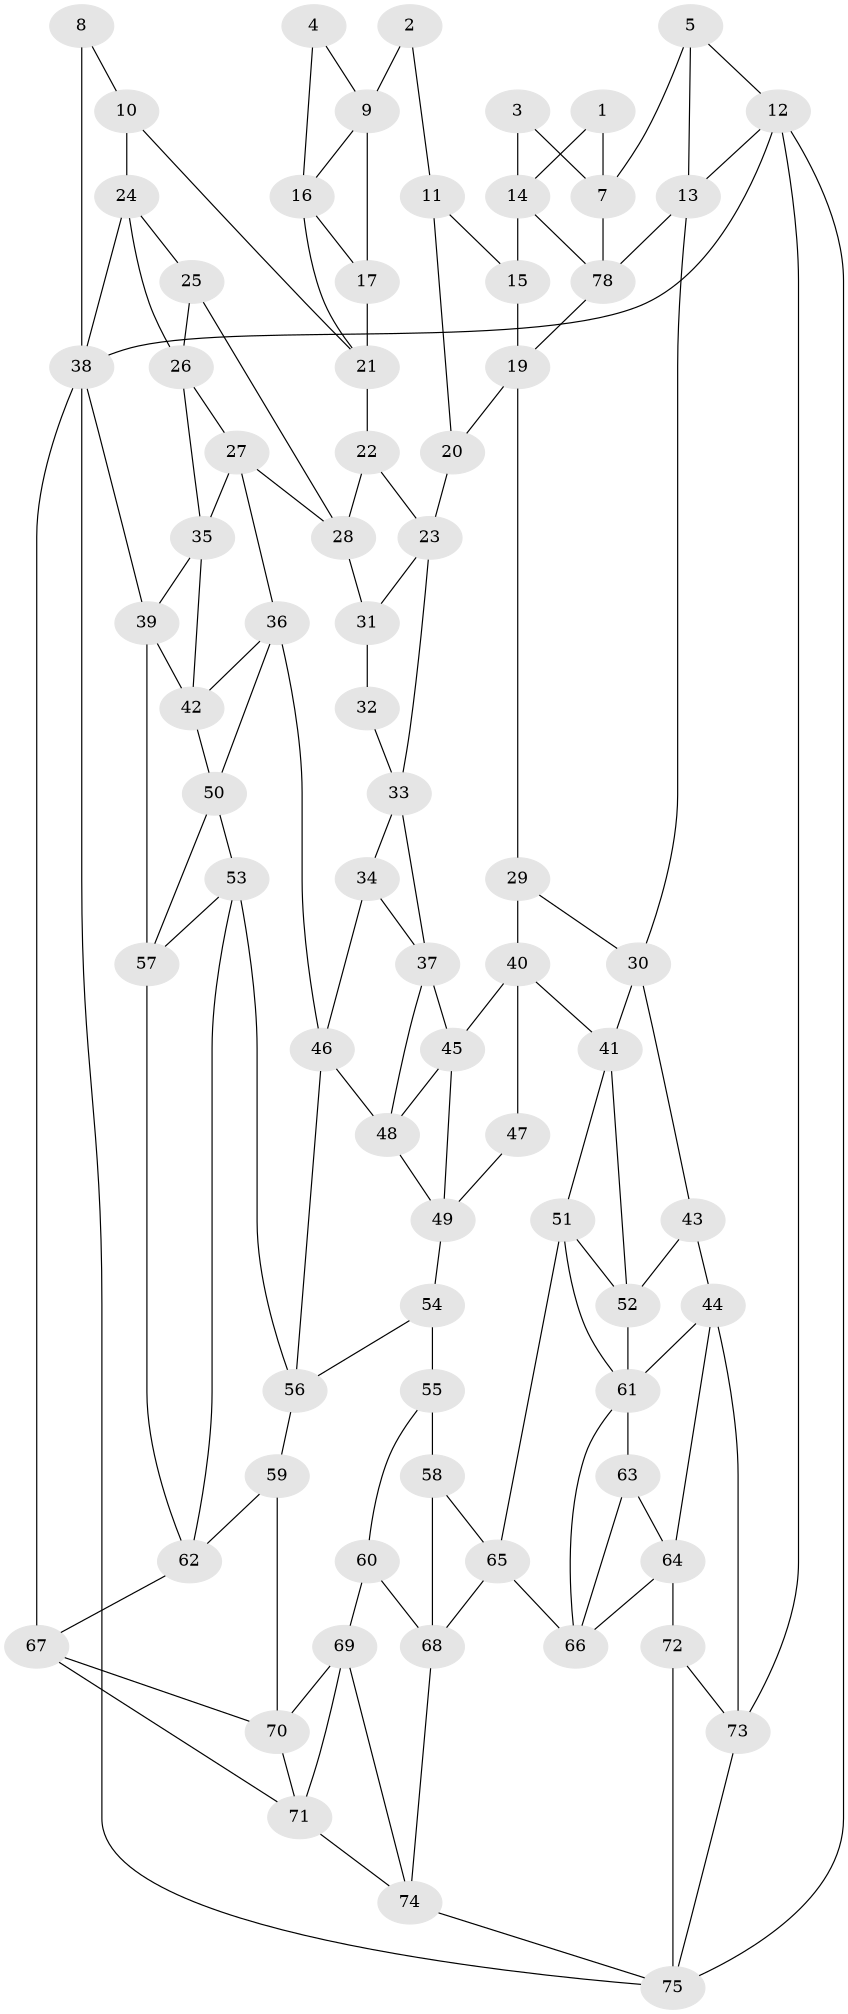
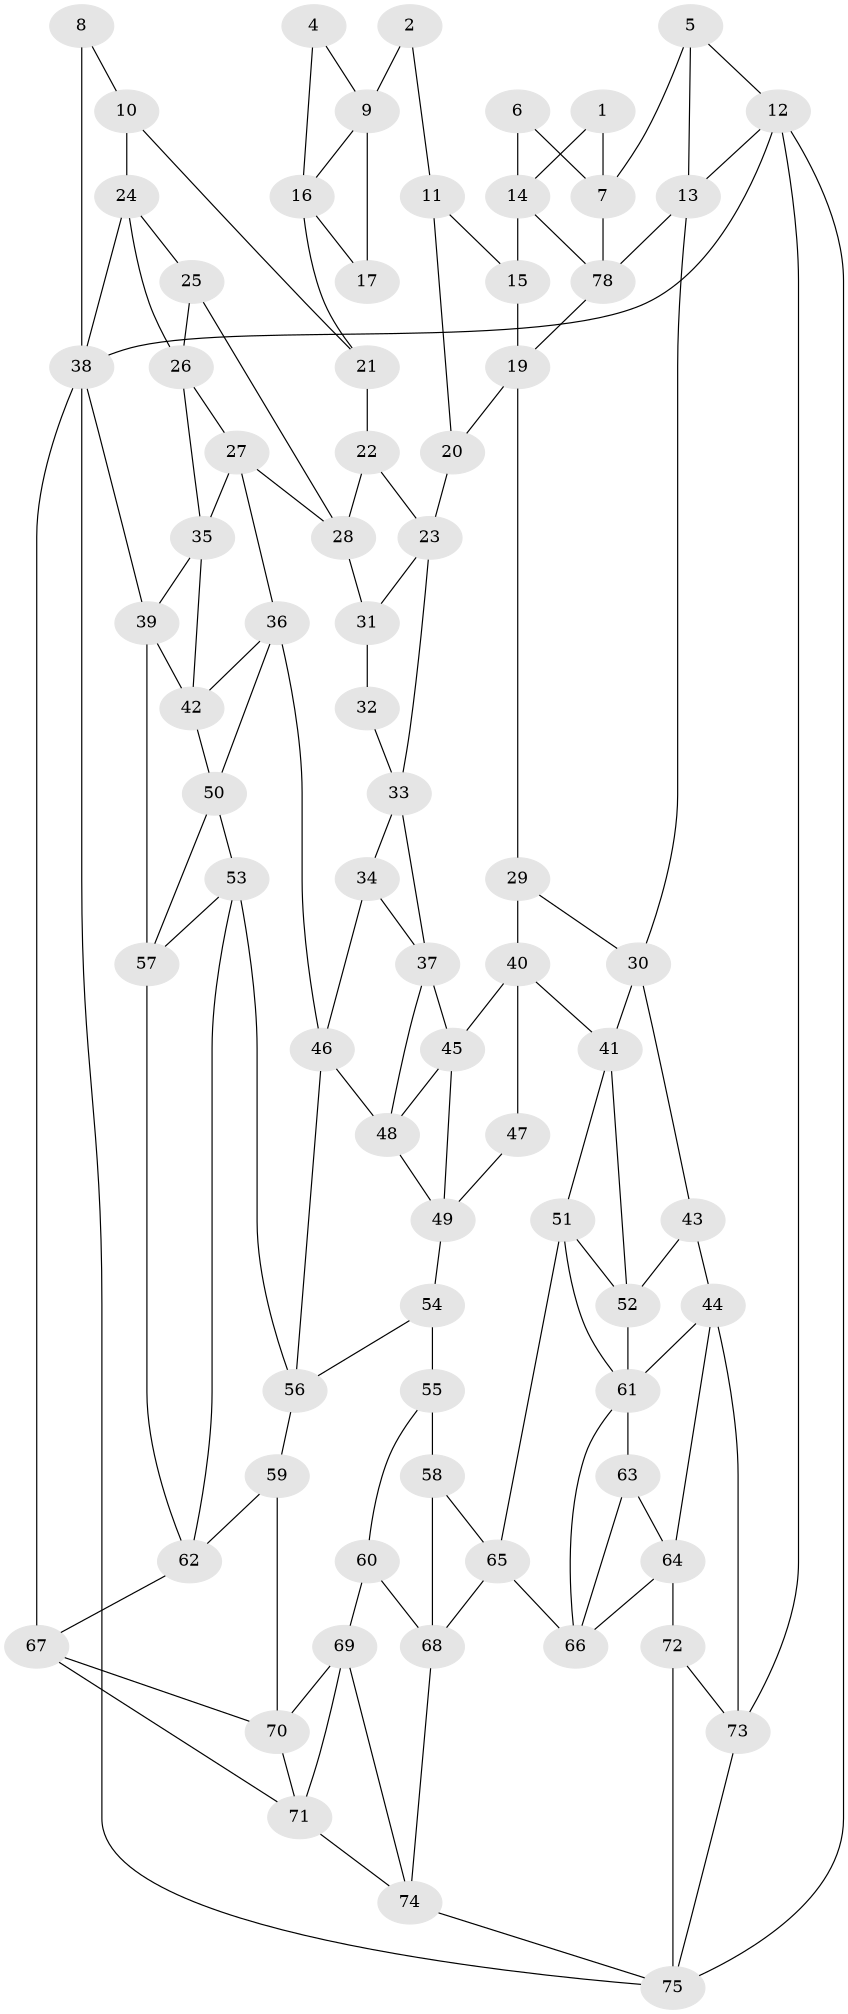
(518, 111) -> (518, 111)
(367, 325) -> none
